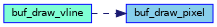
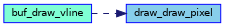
(170, 13) -> (174, 13)
